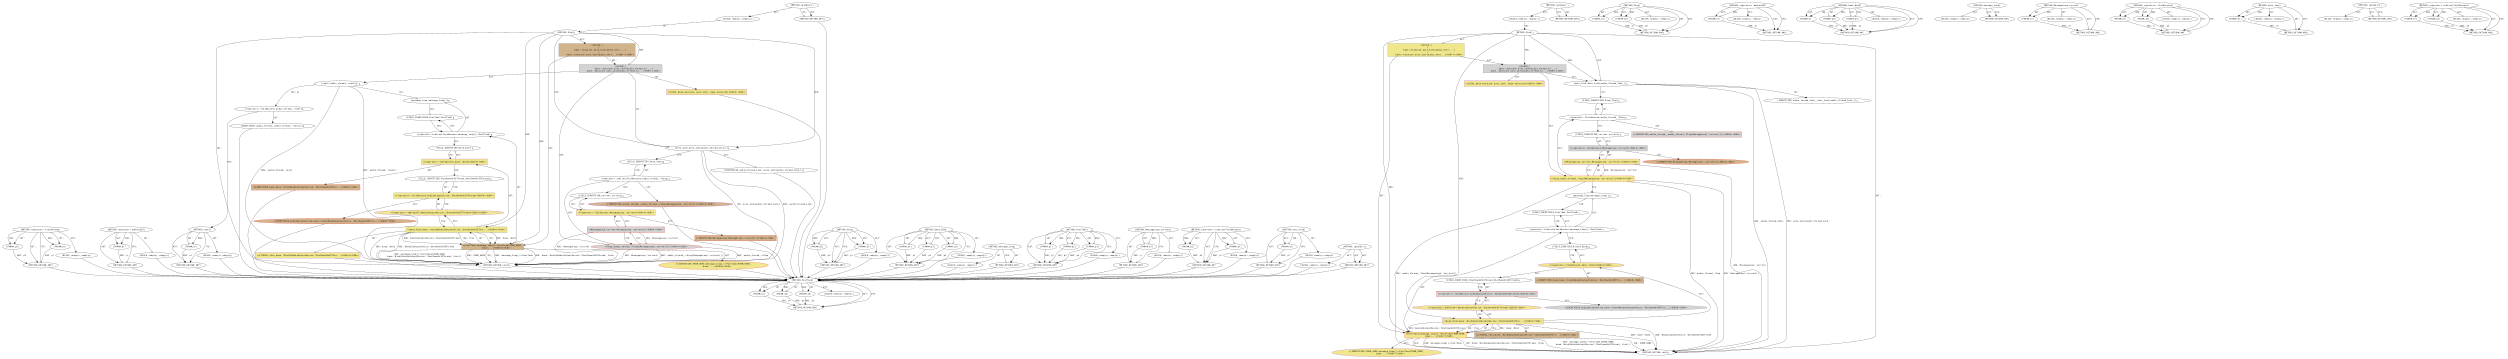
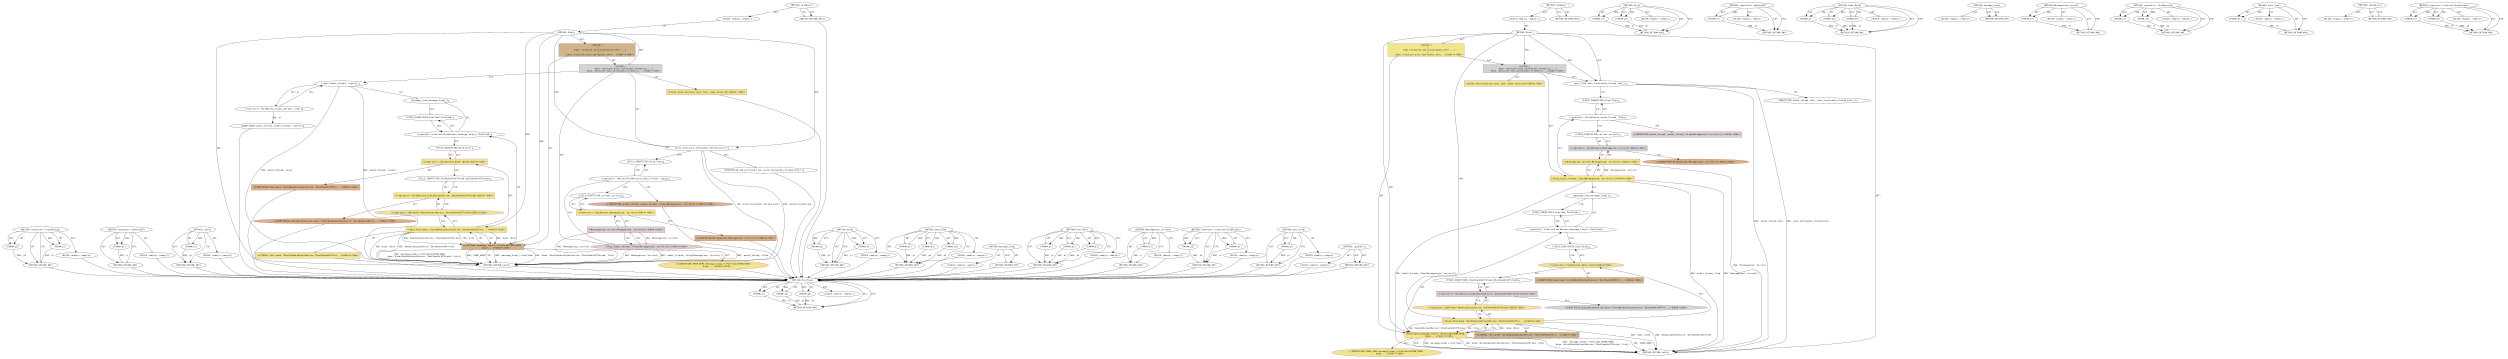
(277, 118) -> (277, 118)
(227, 162) -> (299, 95)
